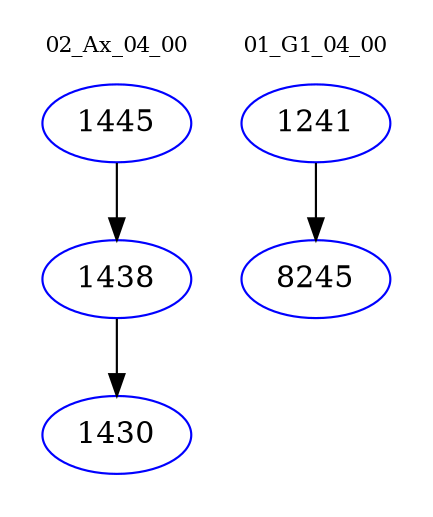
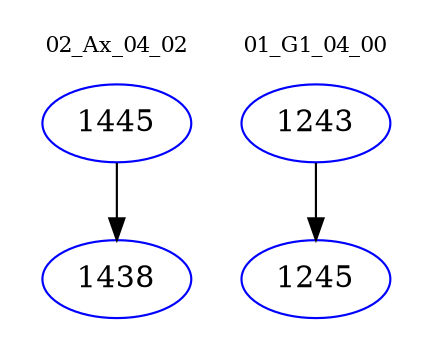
(117, 47) -> (117, 47)
(316, 123) -> (316, 123)
(316, 279) -> (316, 279)
(117, 435) -> none
